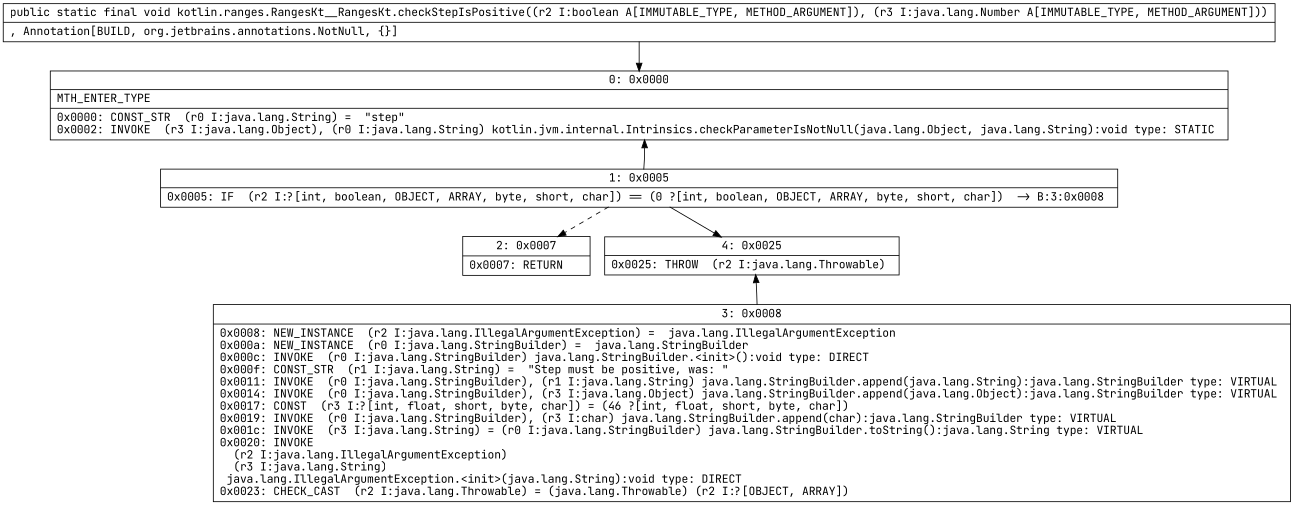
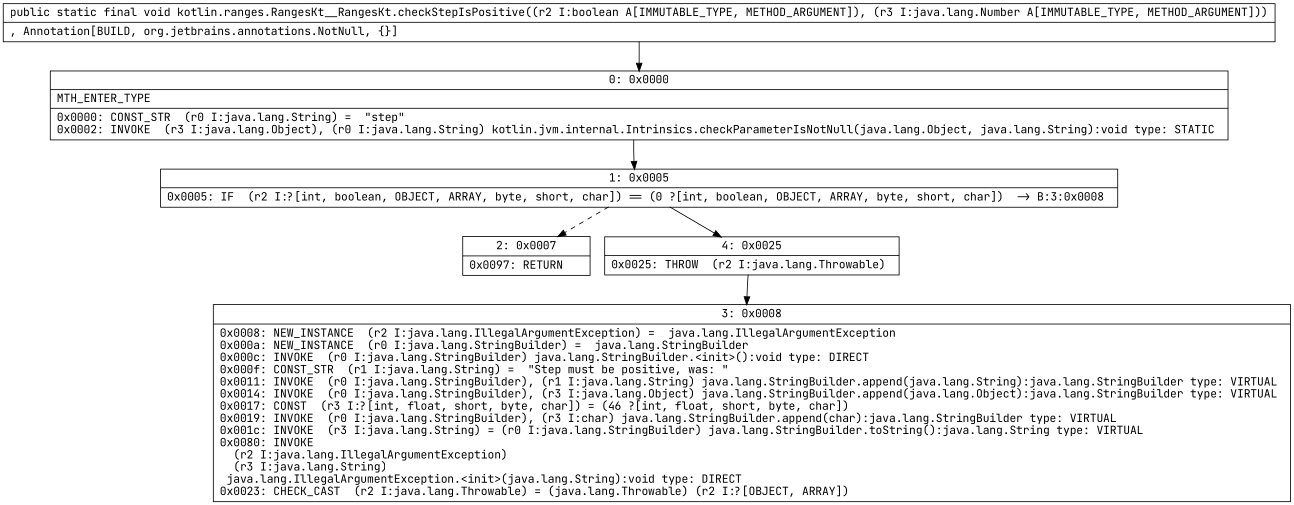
(644, 159) -> (634, 150)
(526, 265) -> (526, 265)
(757, 294) -> (747, 286)
(274, 443) -> (274, 443)
